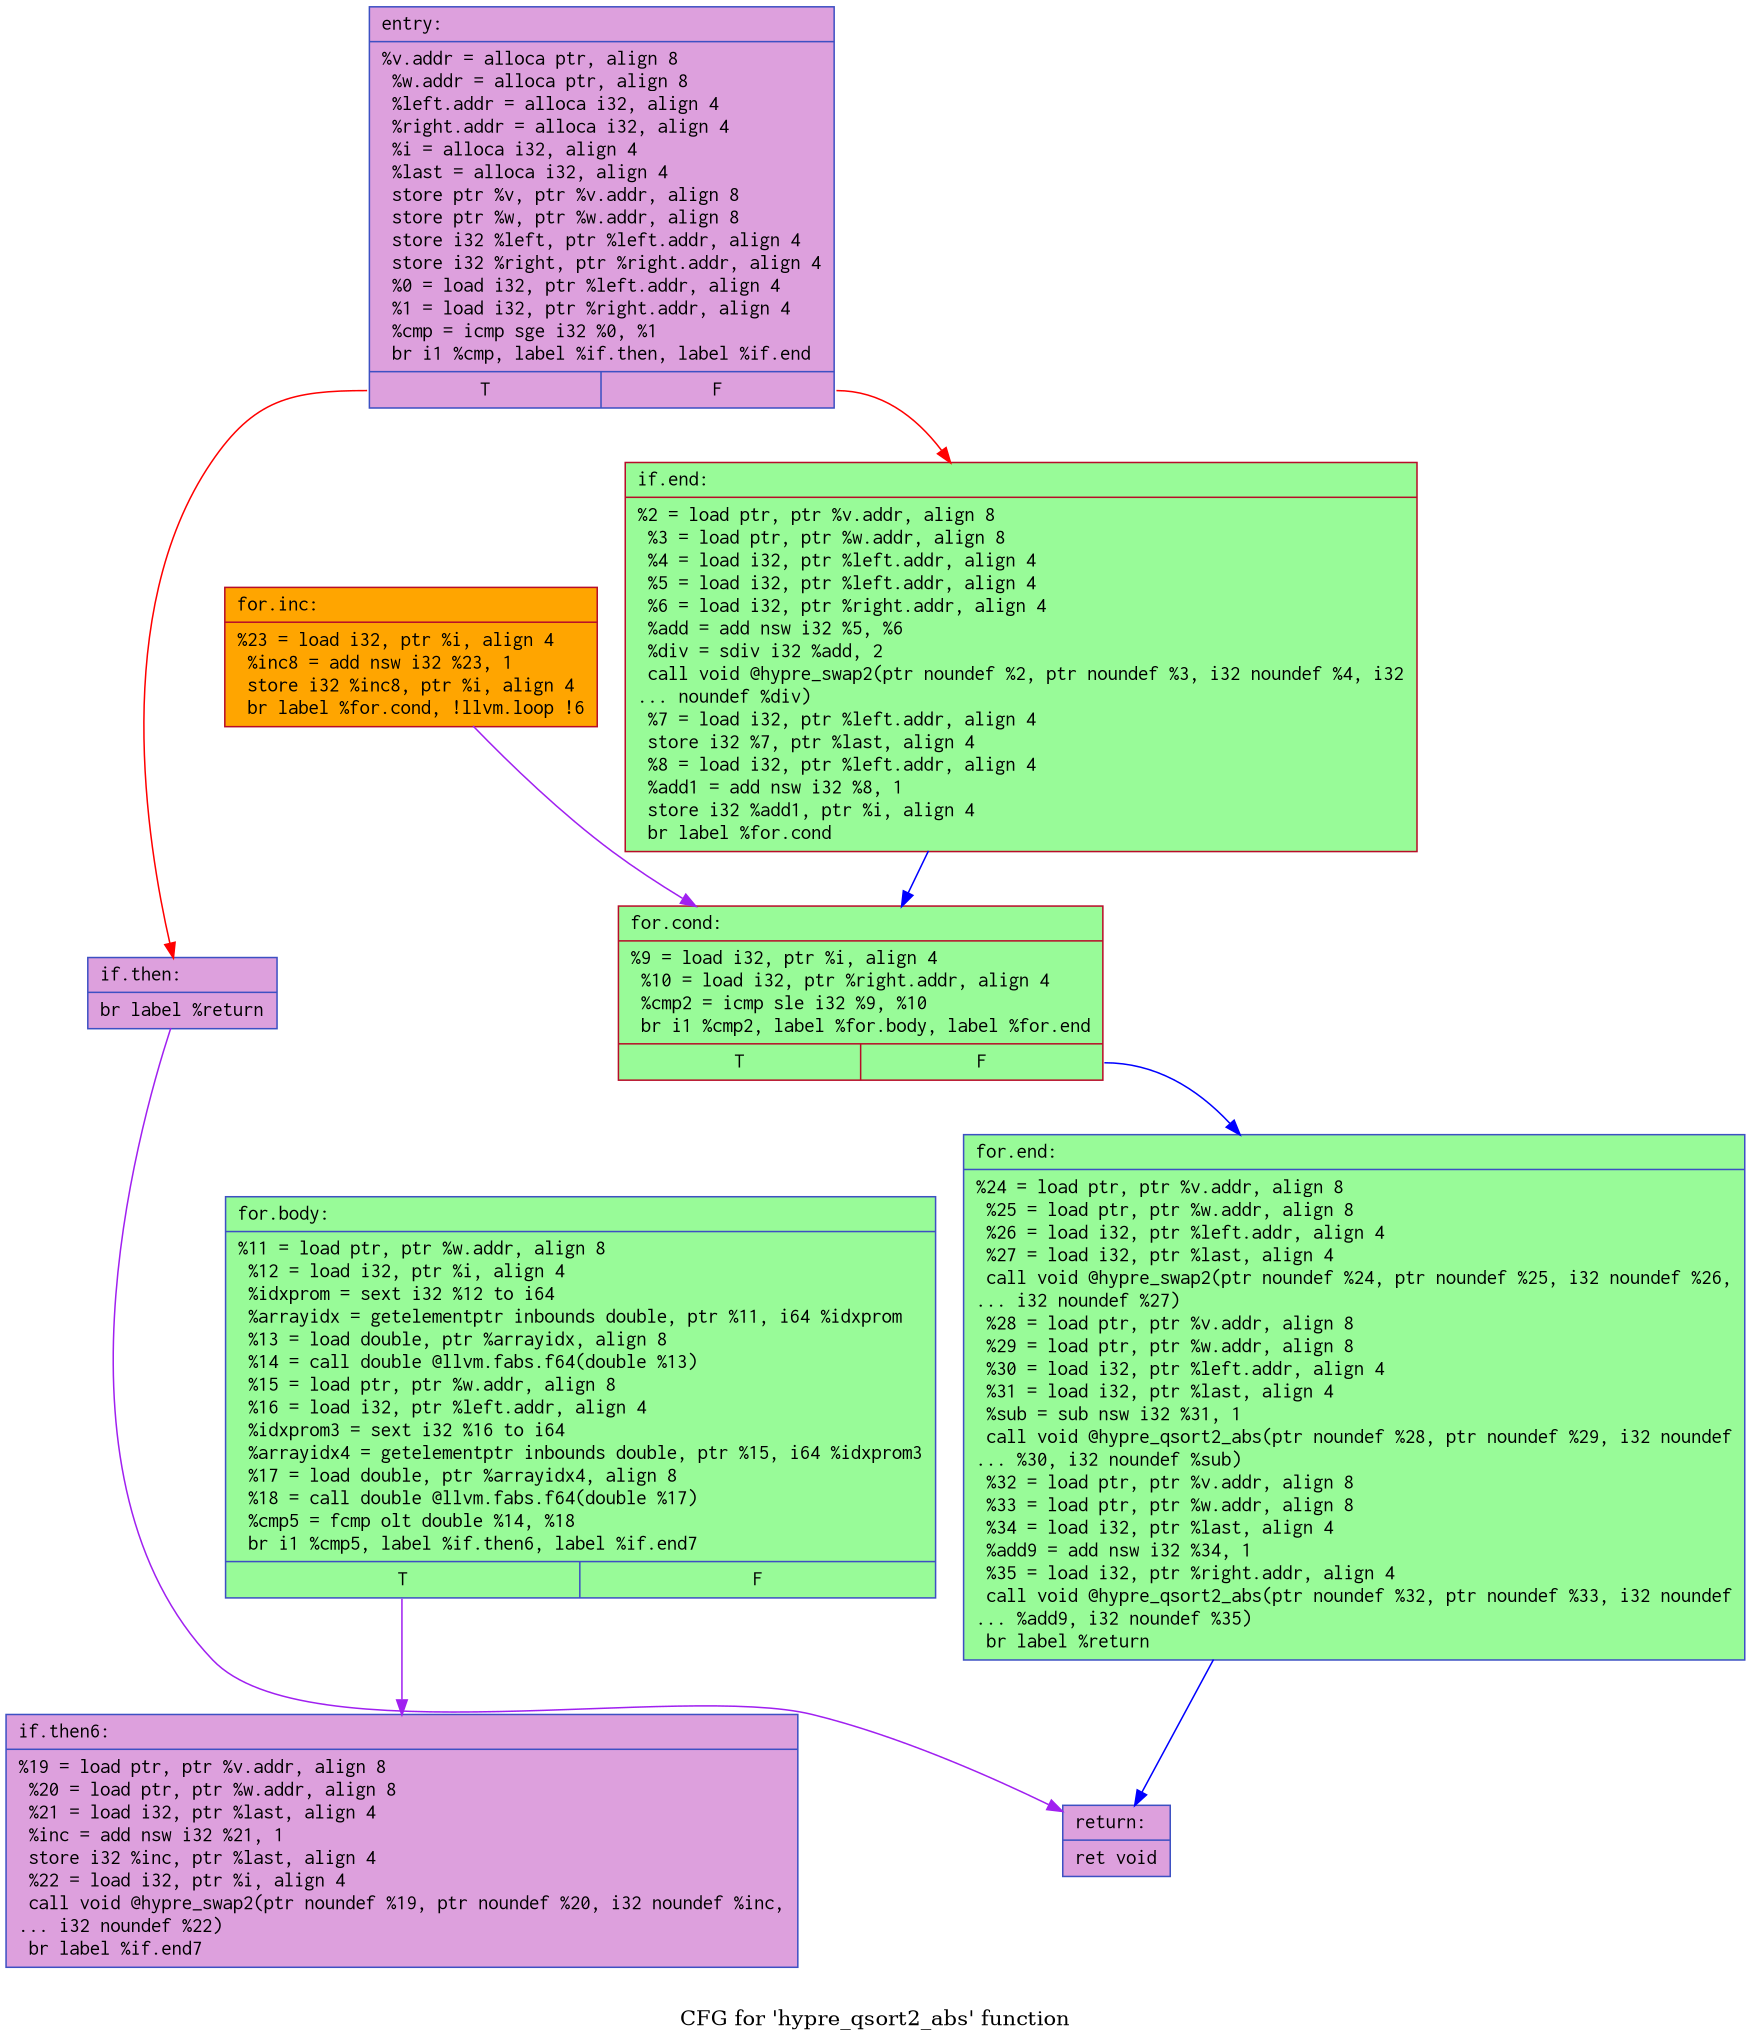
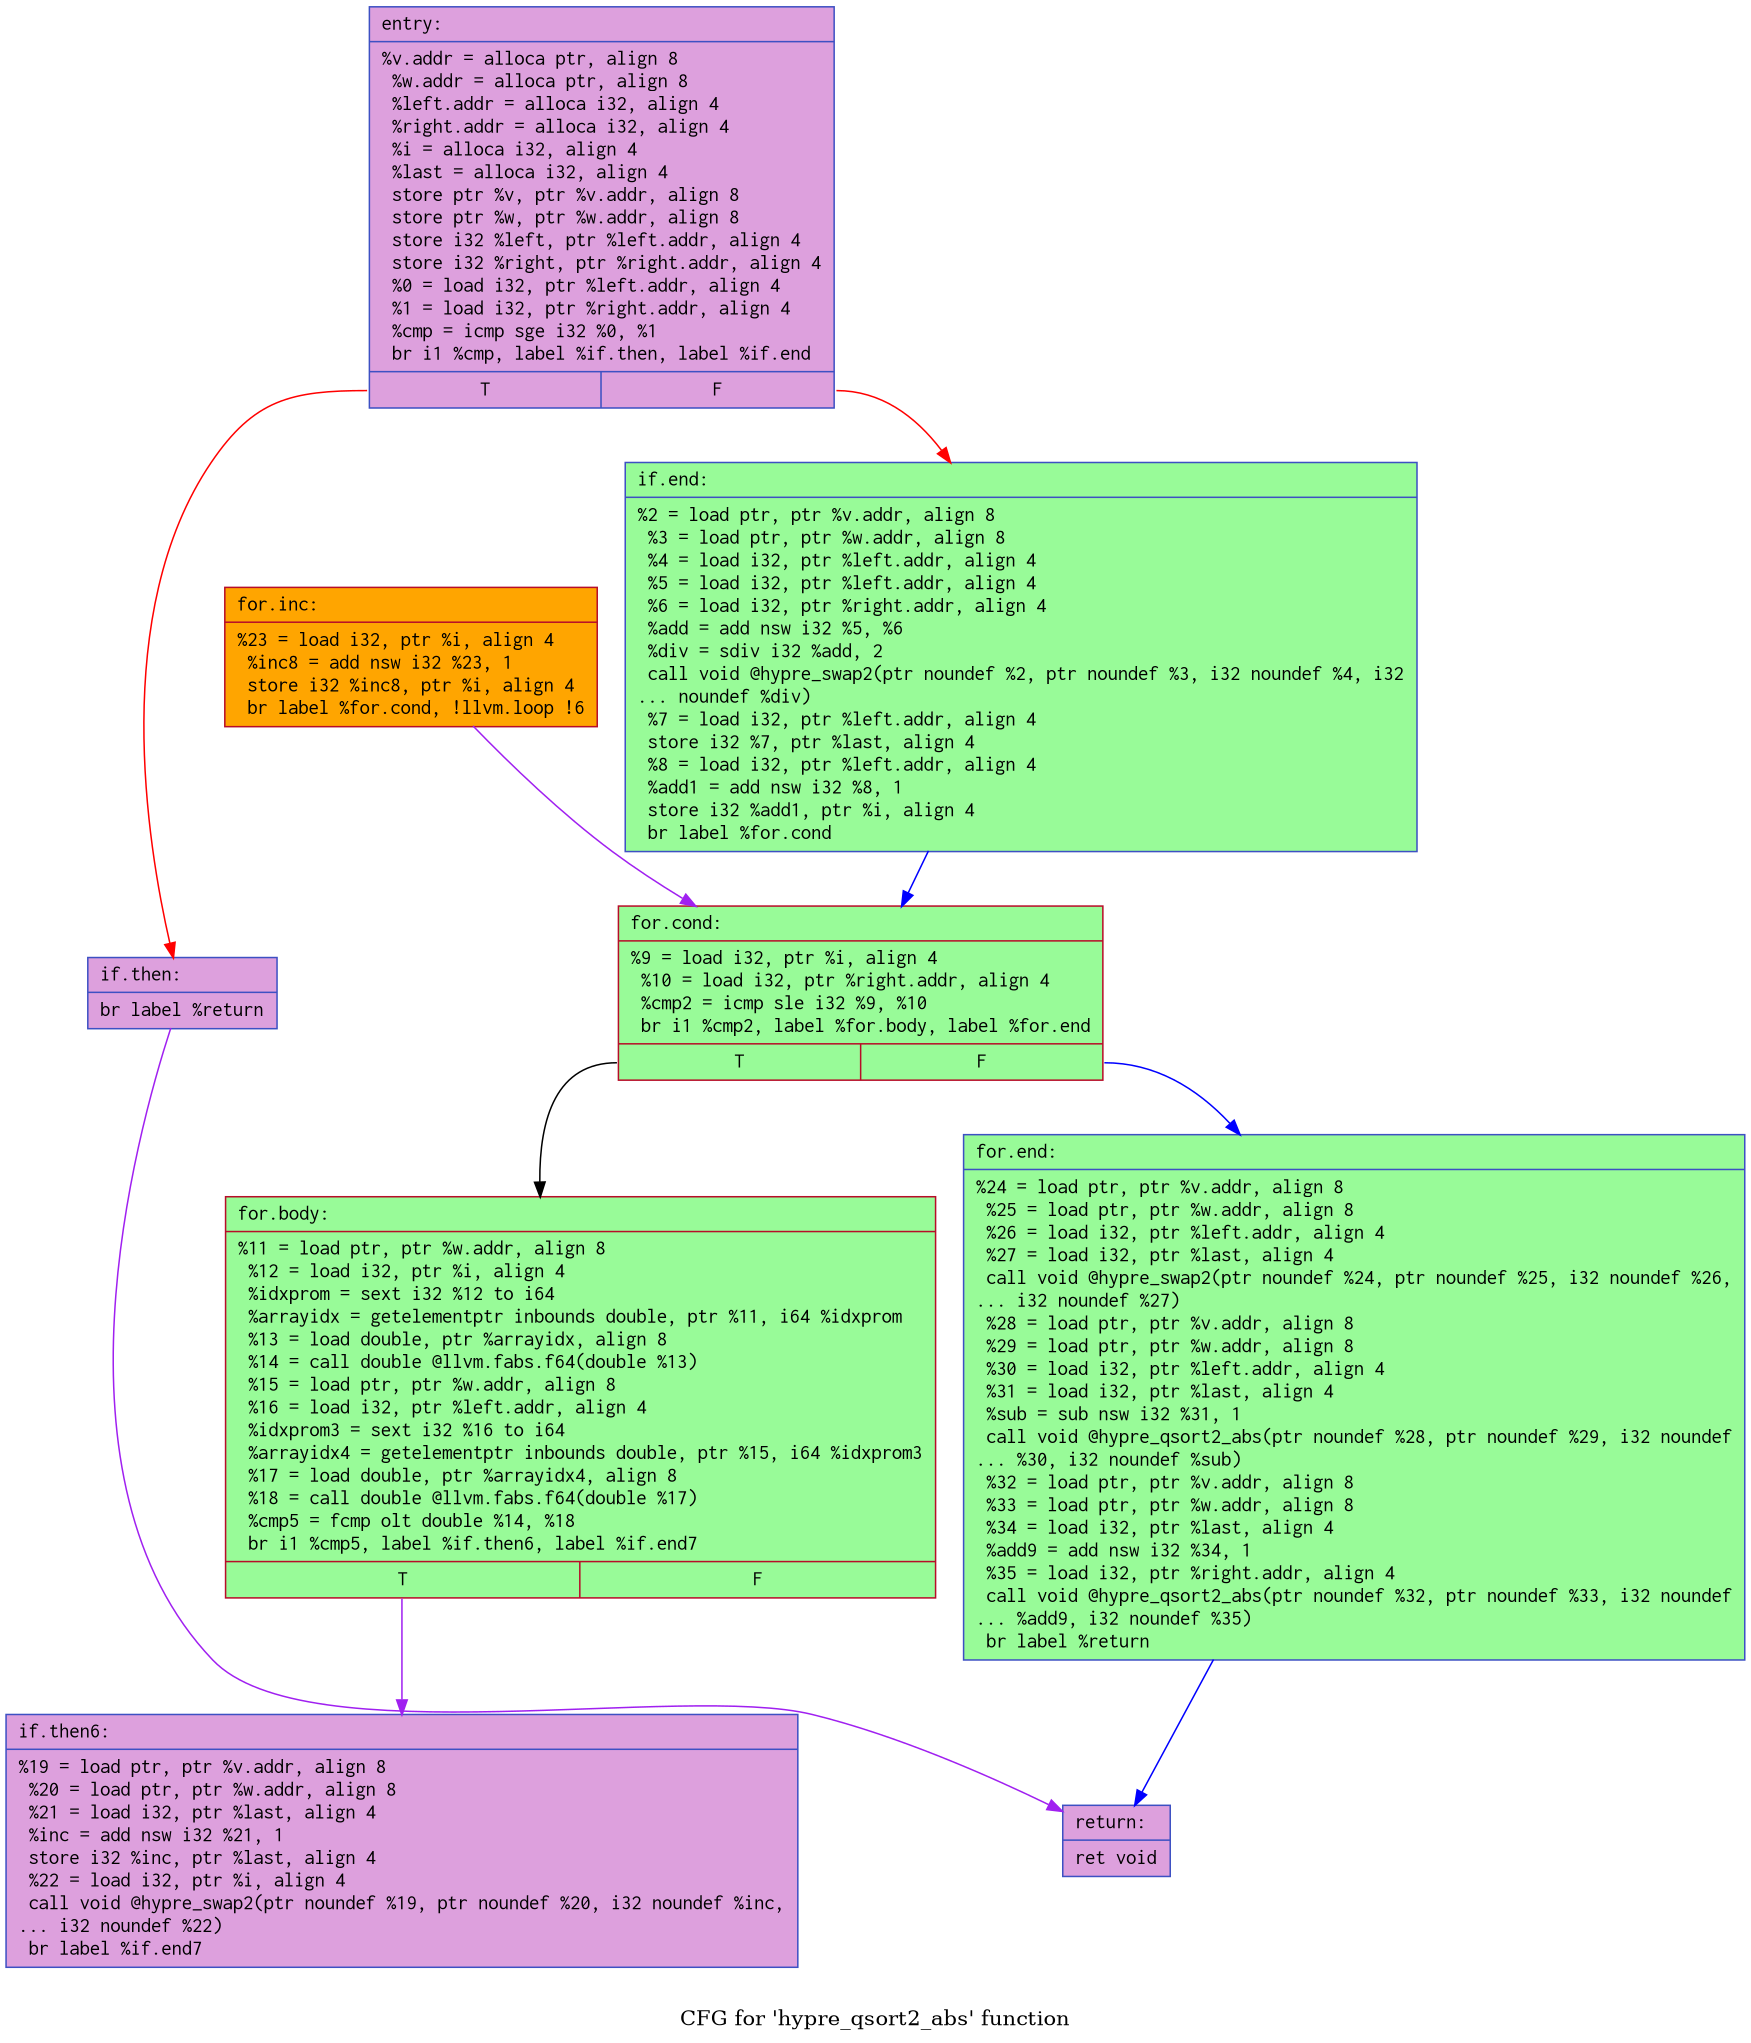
(1021, 657) -> (1021, 657)
none -> (553, 1103)
(581, 1397) -> (581, 1397)
